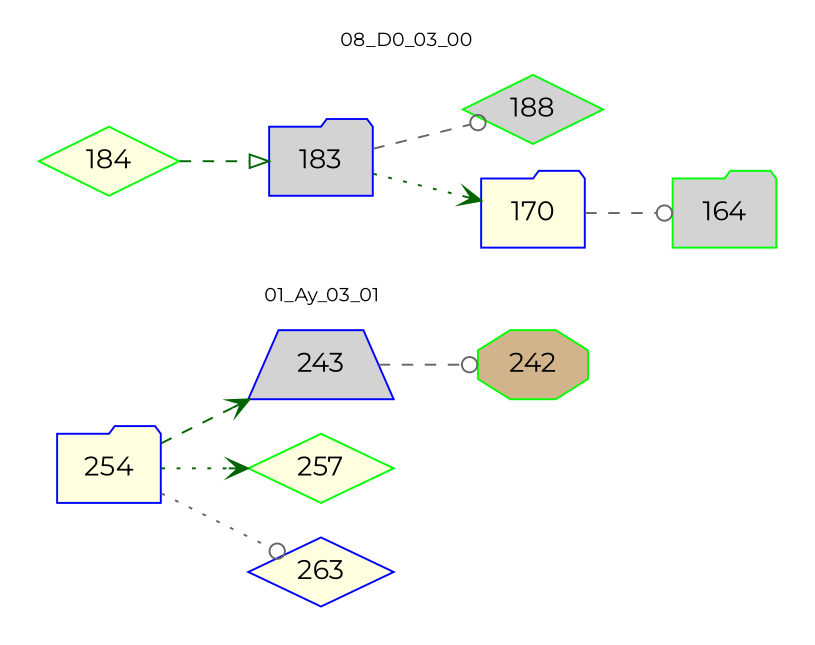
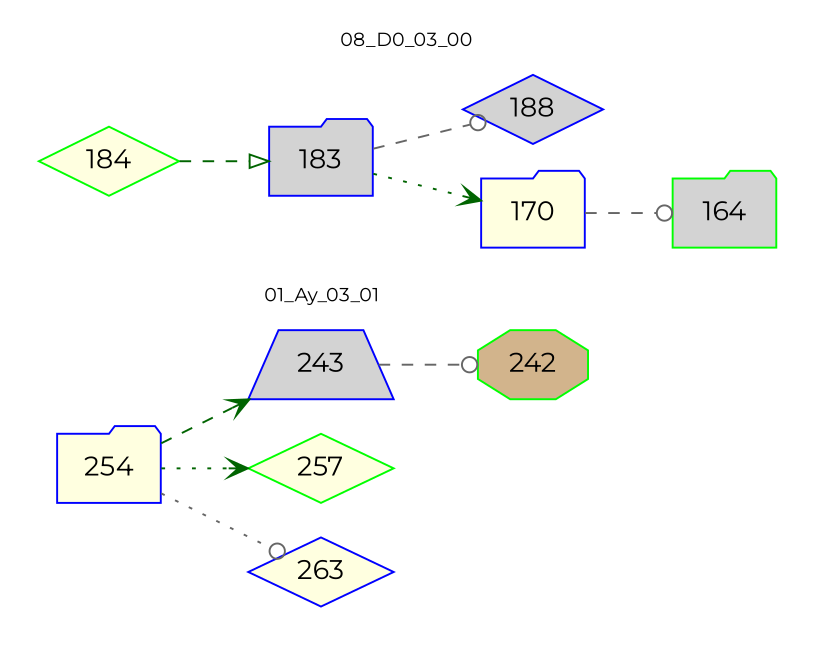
(533, 109) -> (533, 109)
